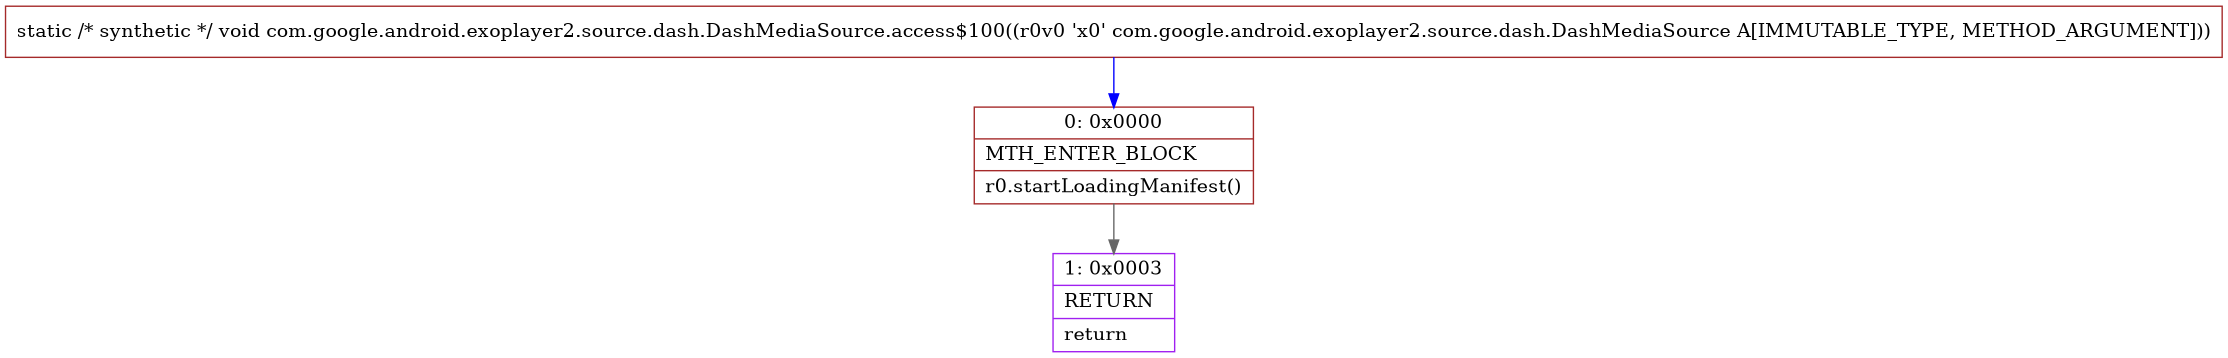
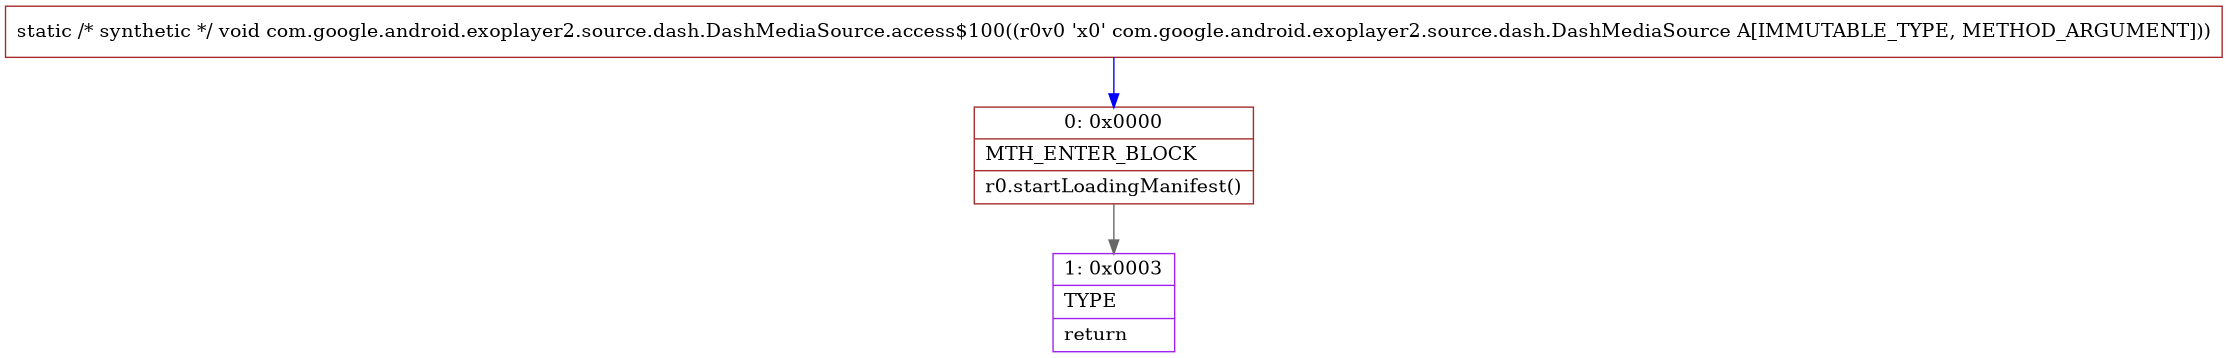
(1109, 301) -> (1091, 301)
